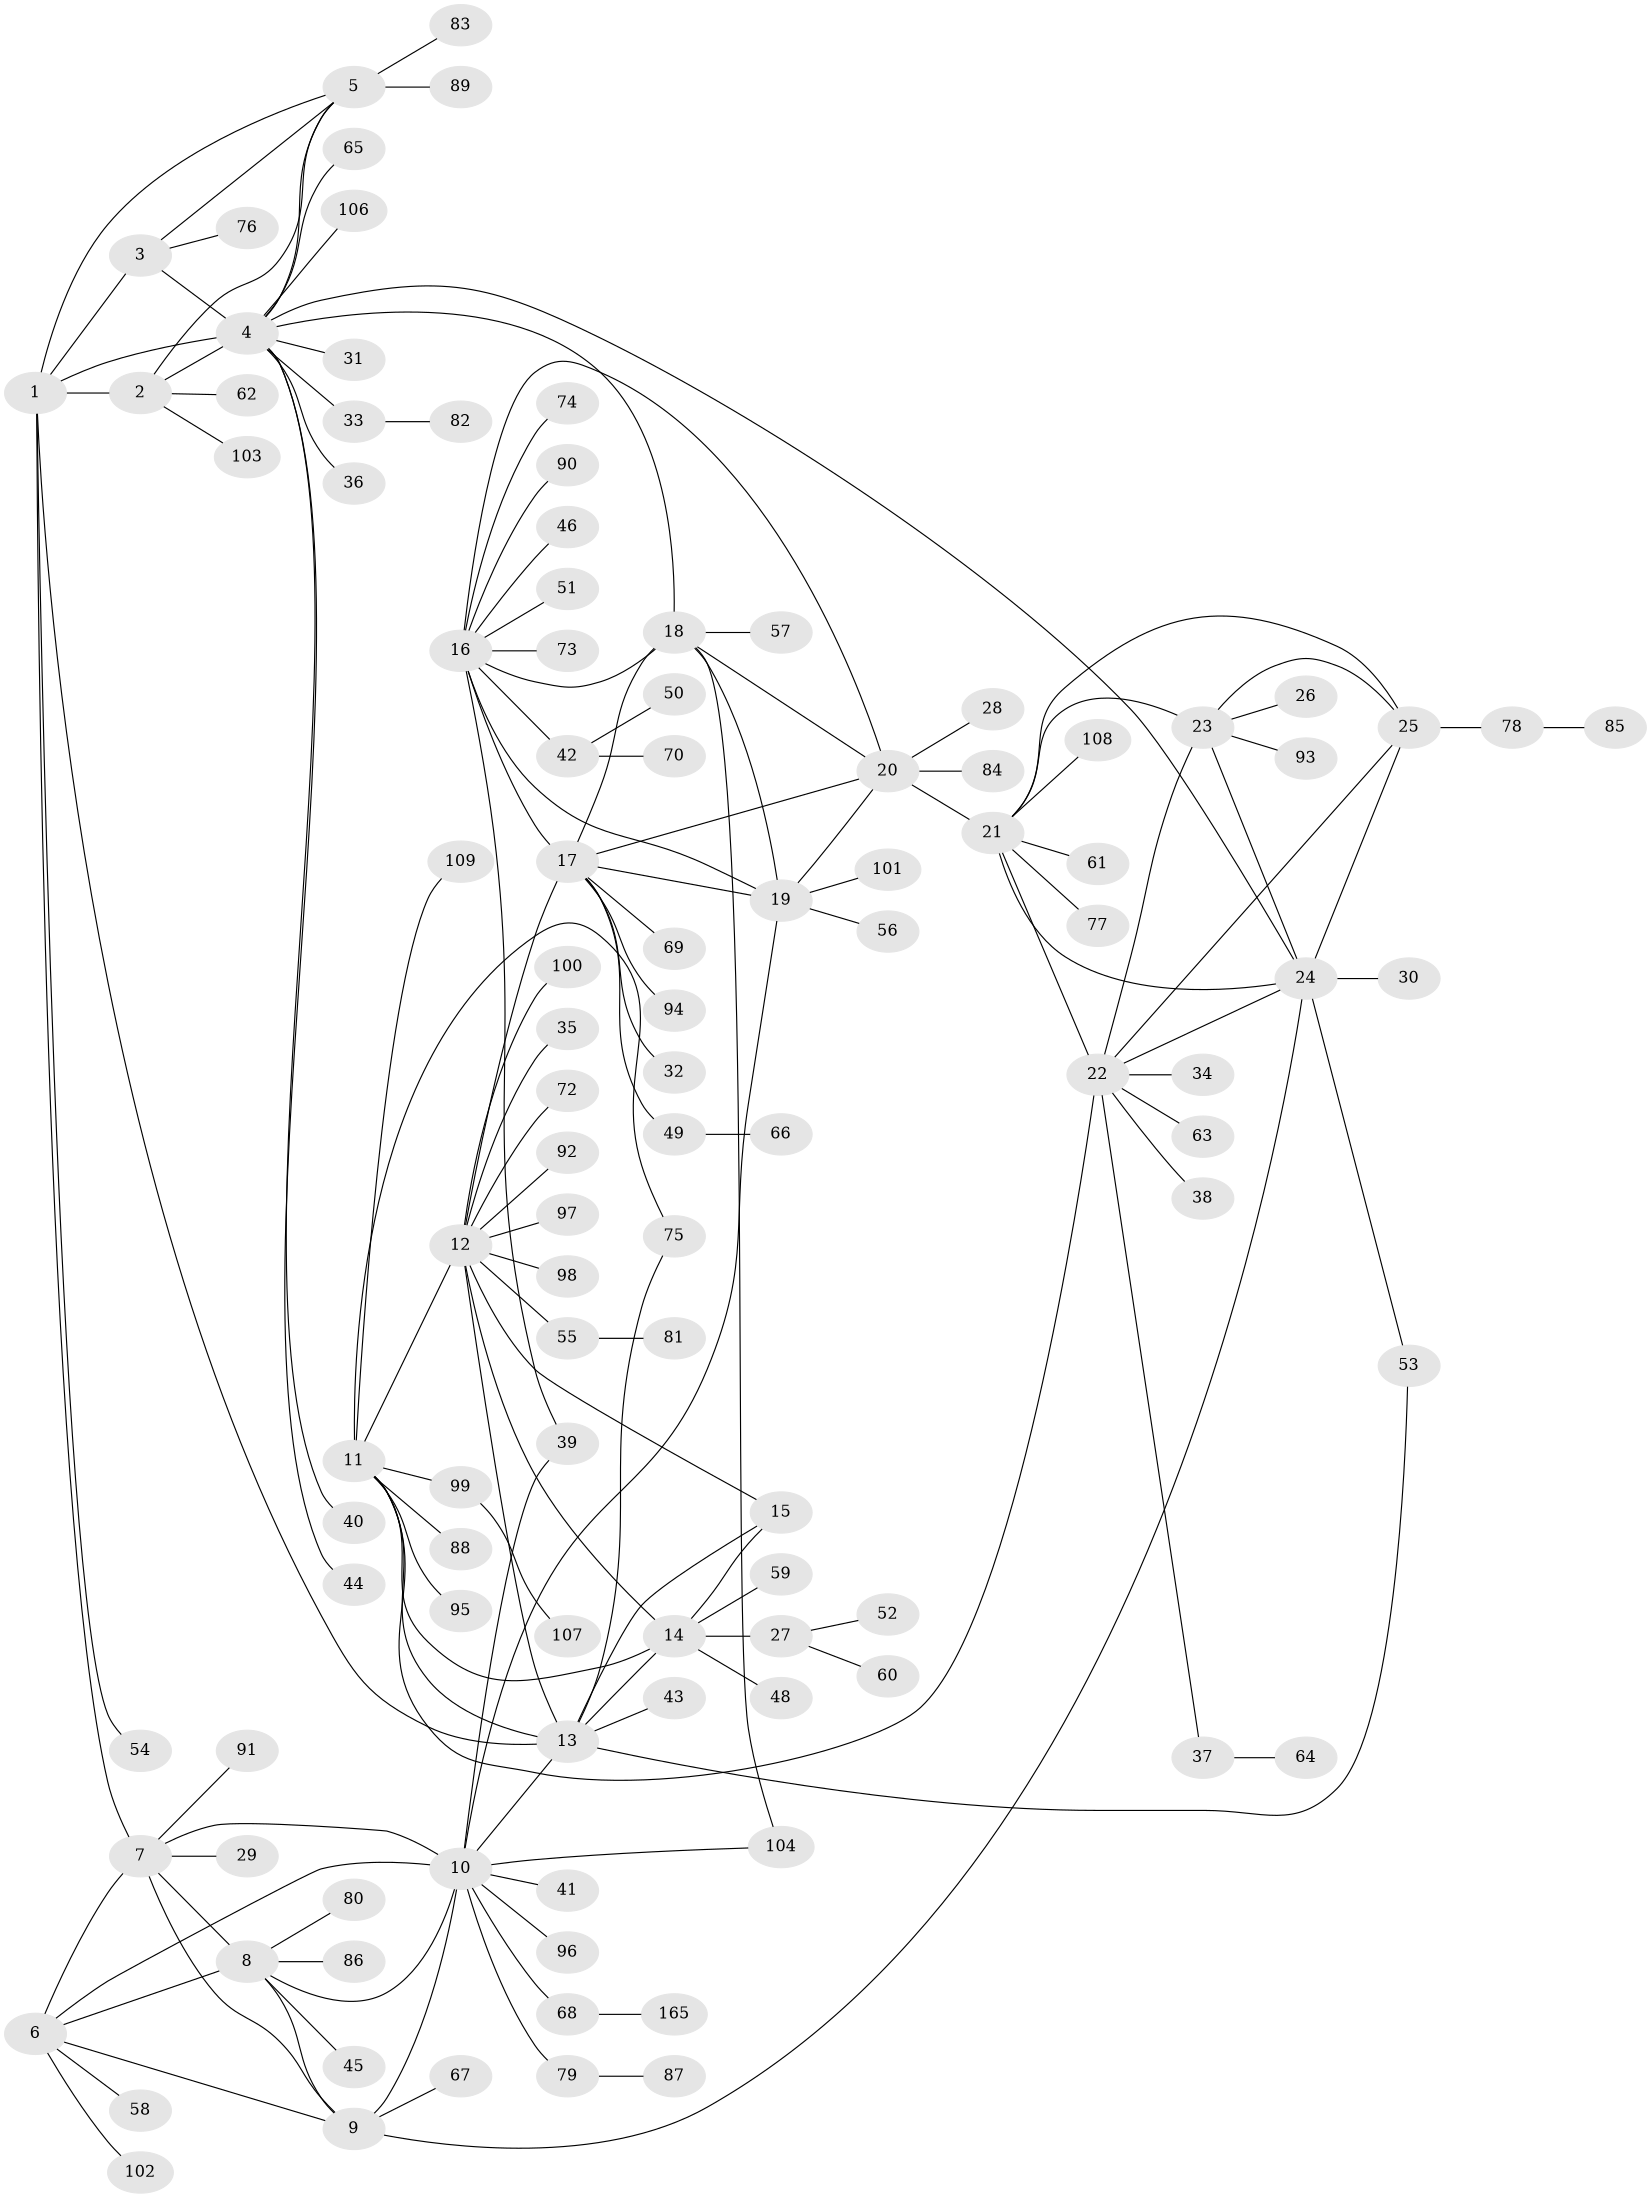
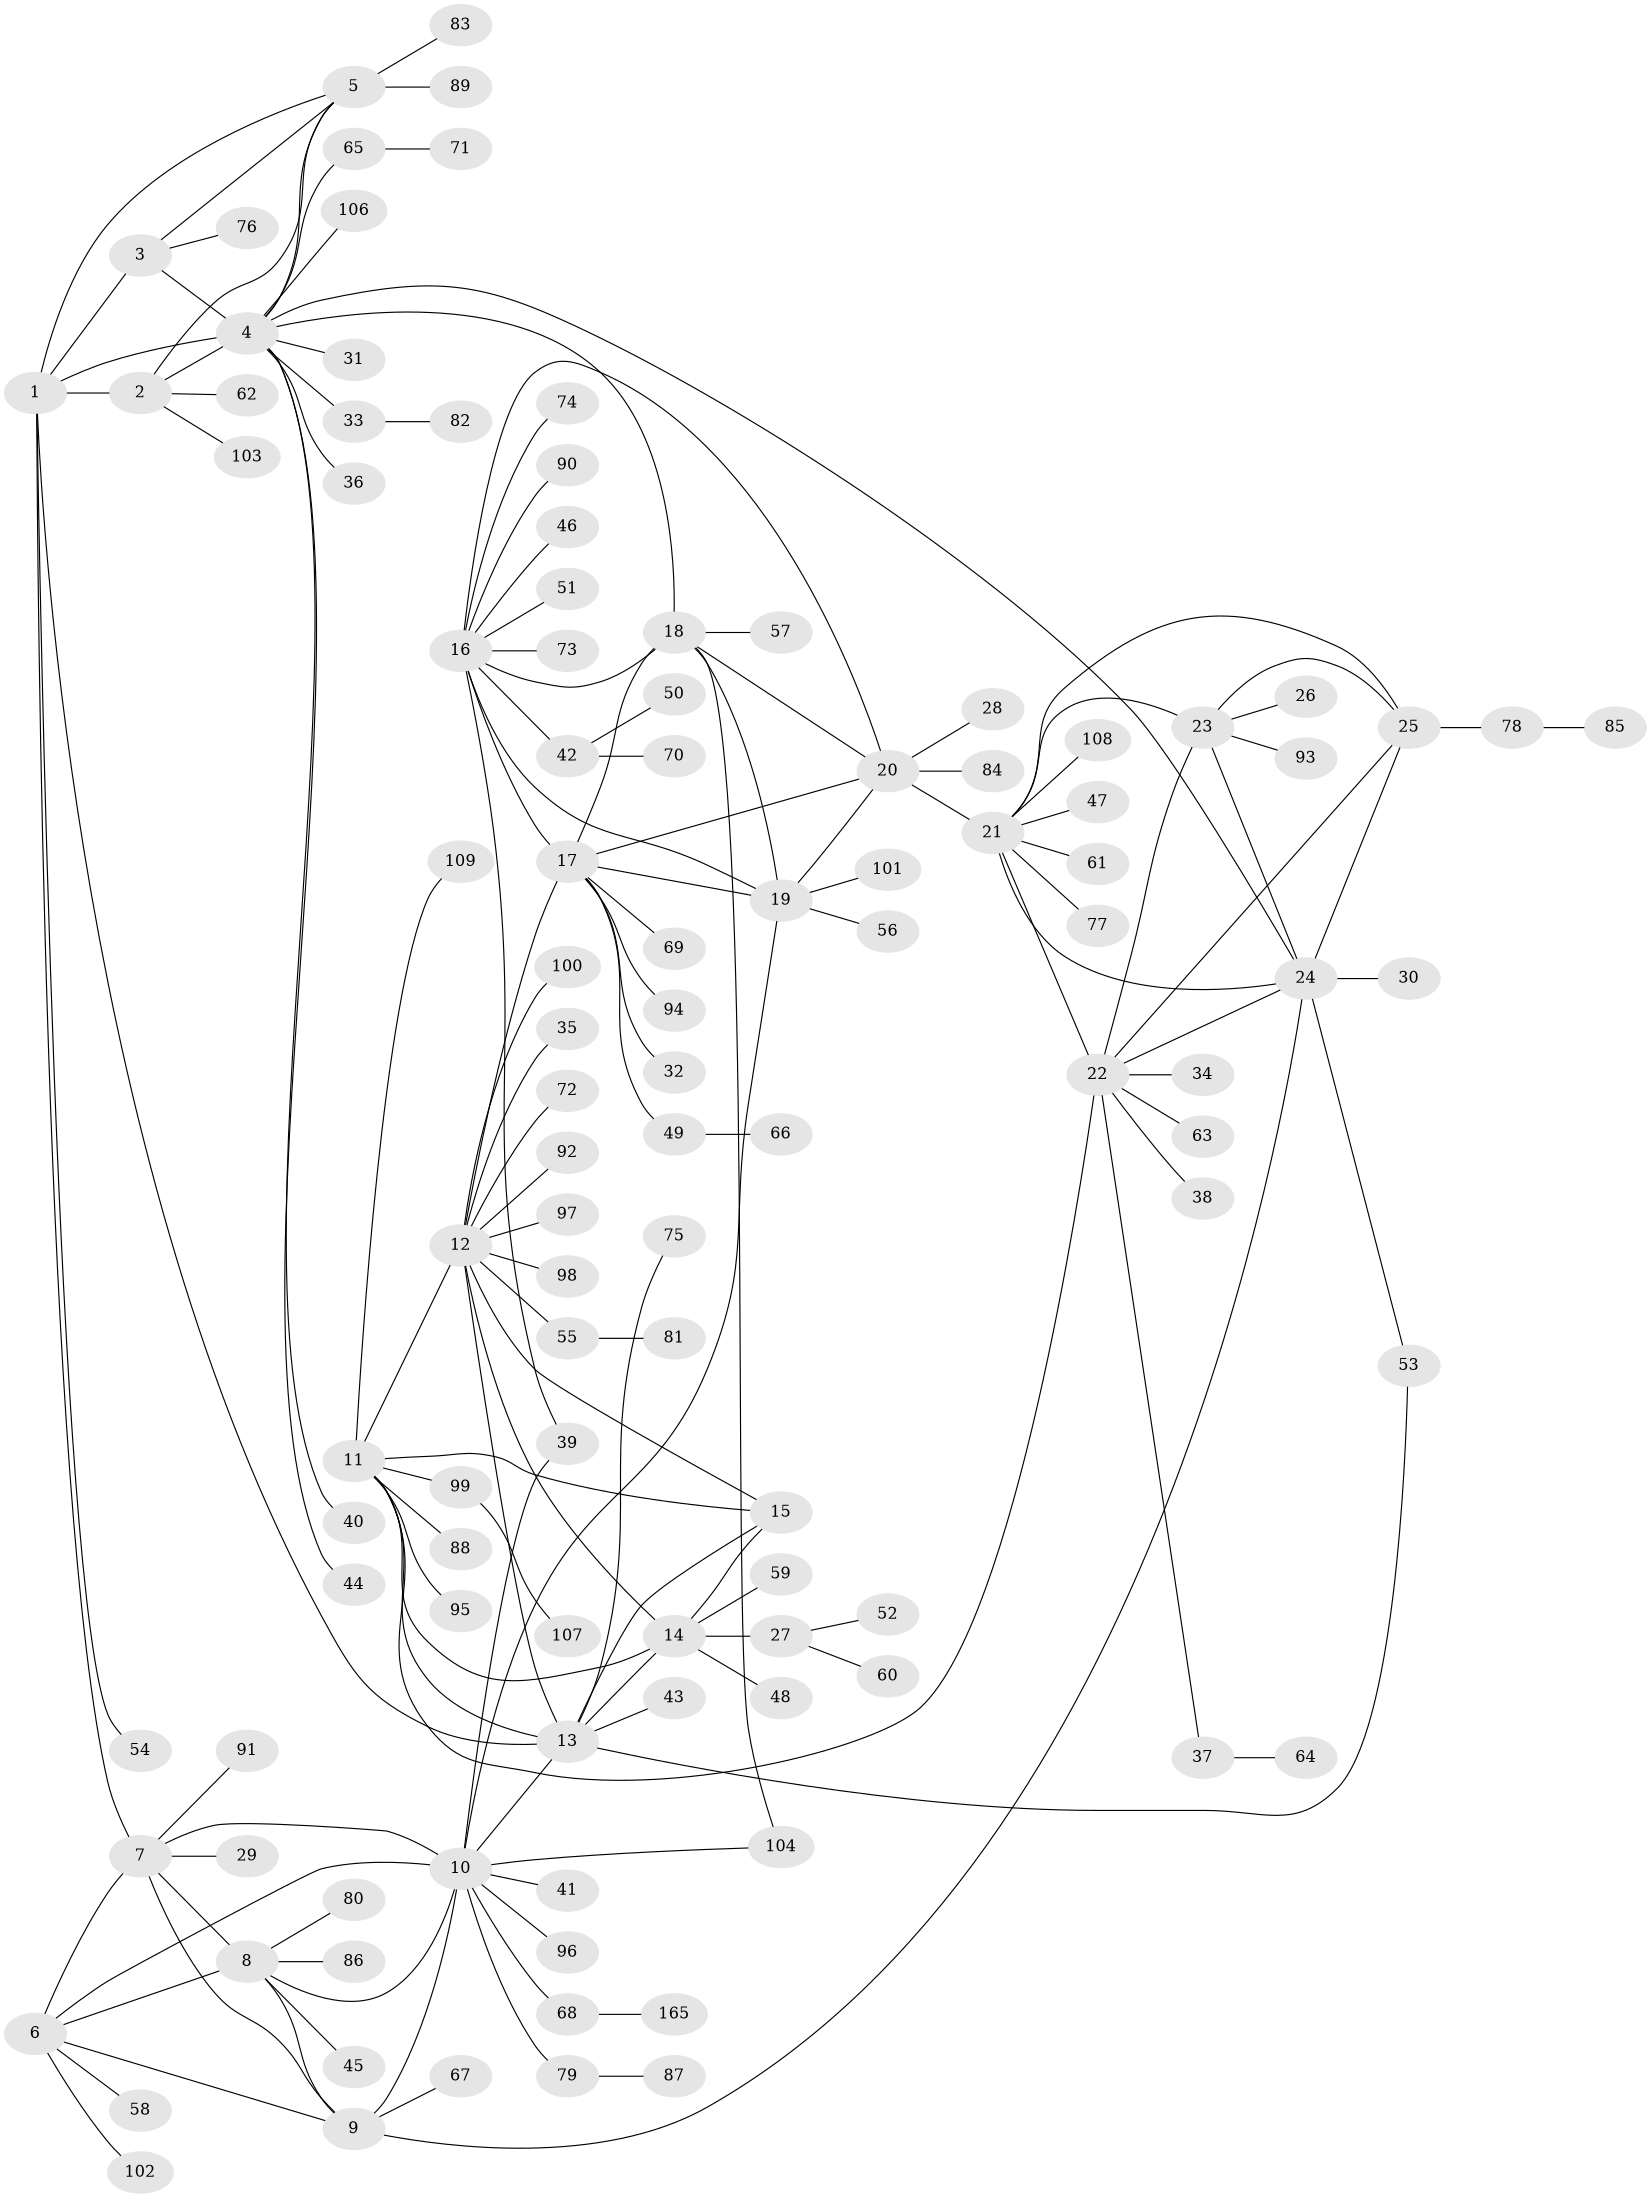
none -> (461, 149)
none -> (1098, 802)
(469, 1000) -> (566, 1483)
